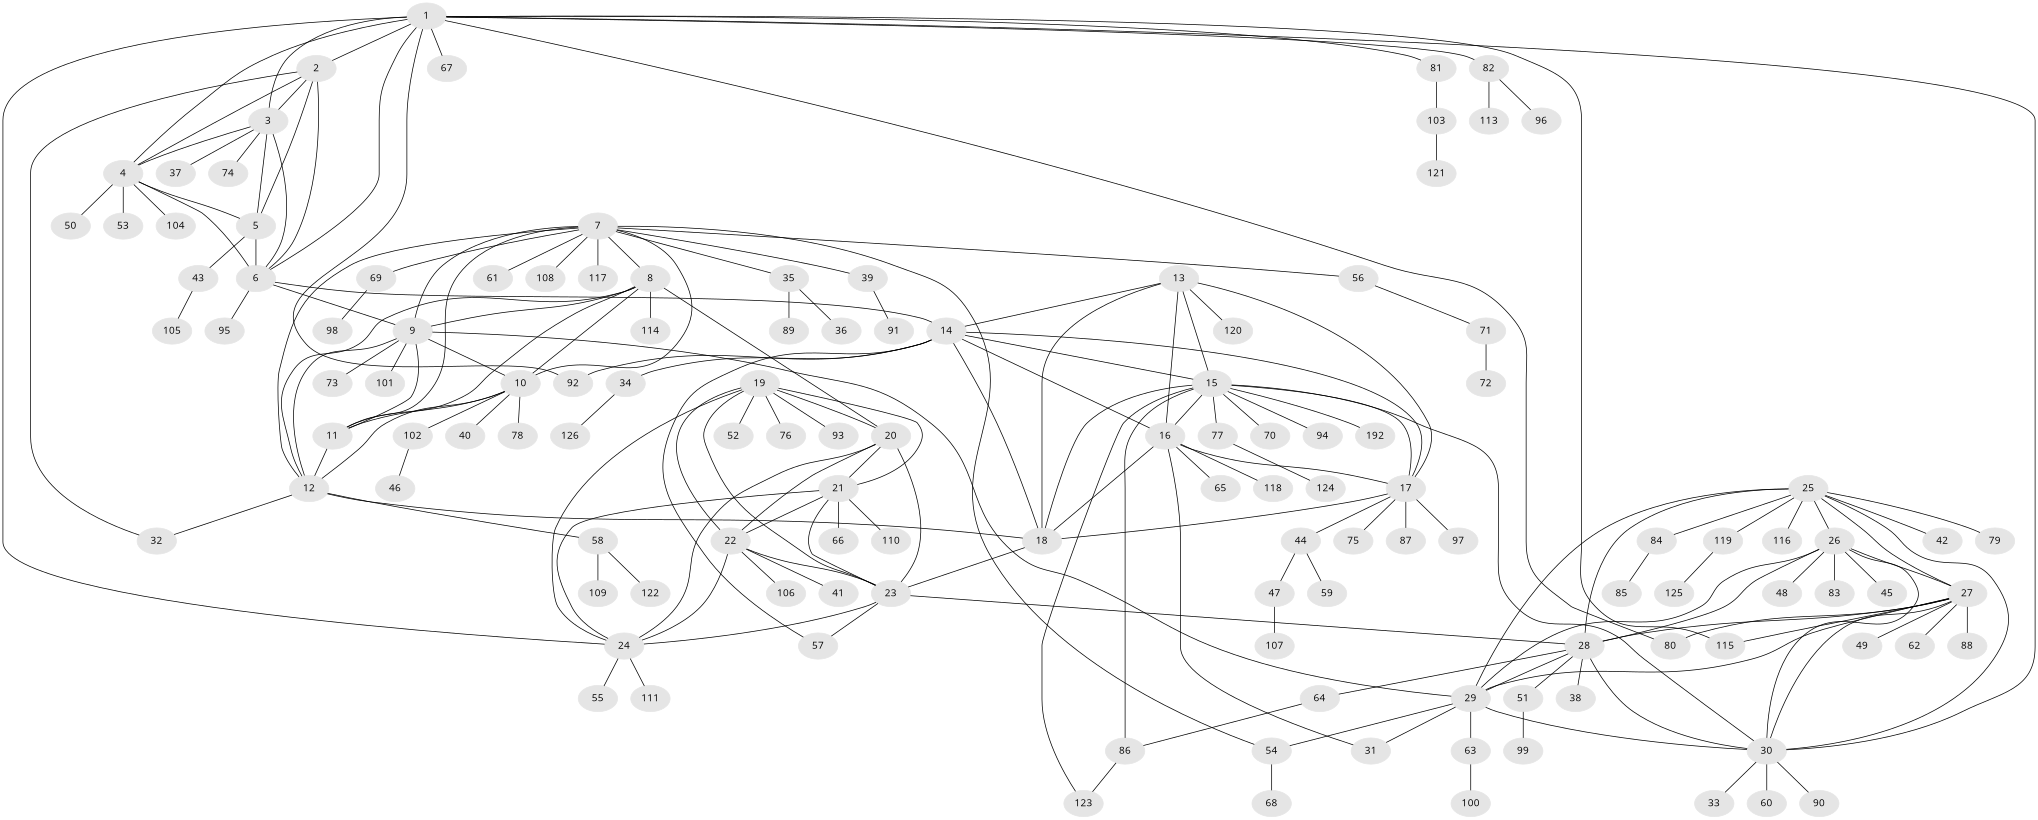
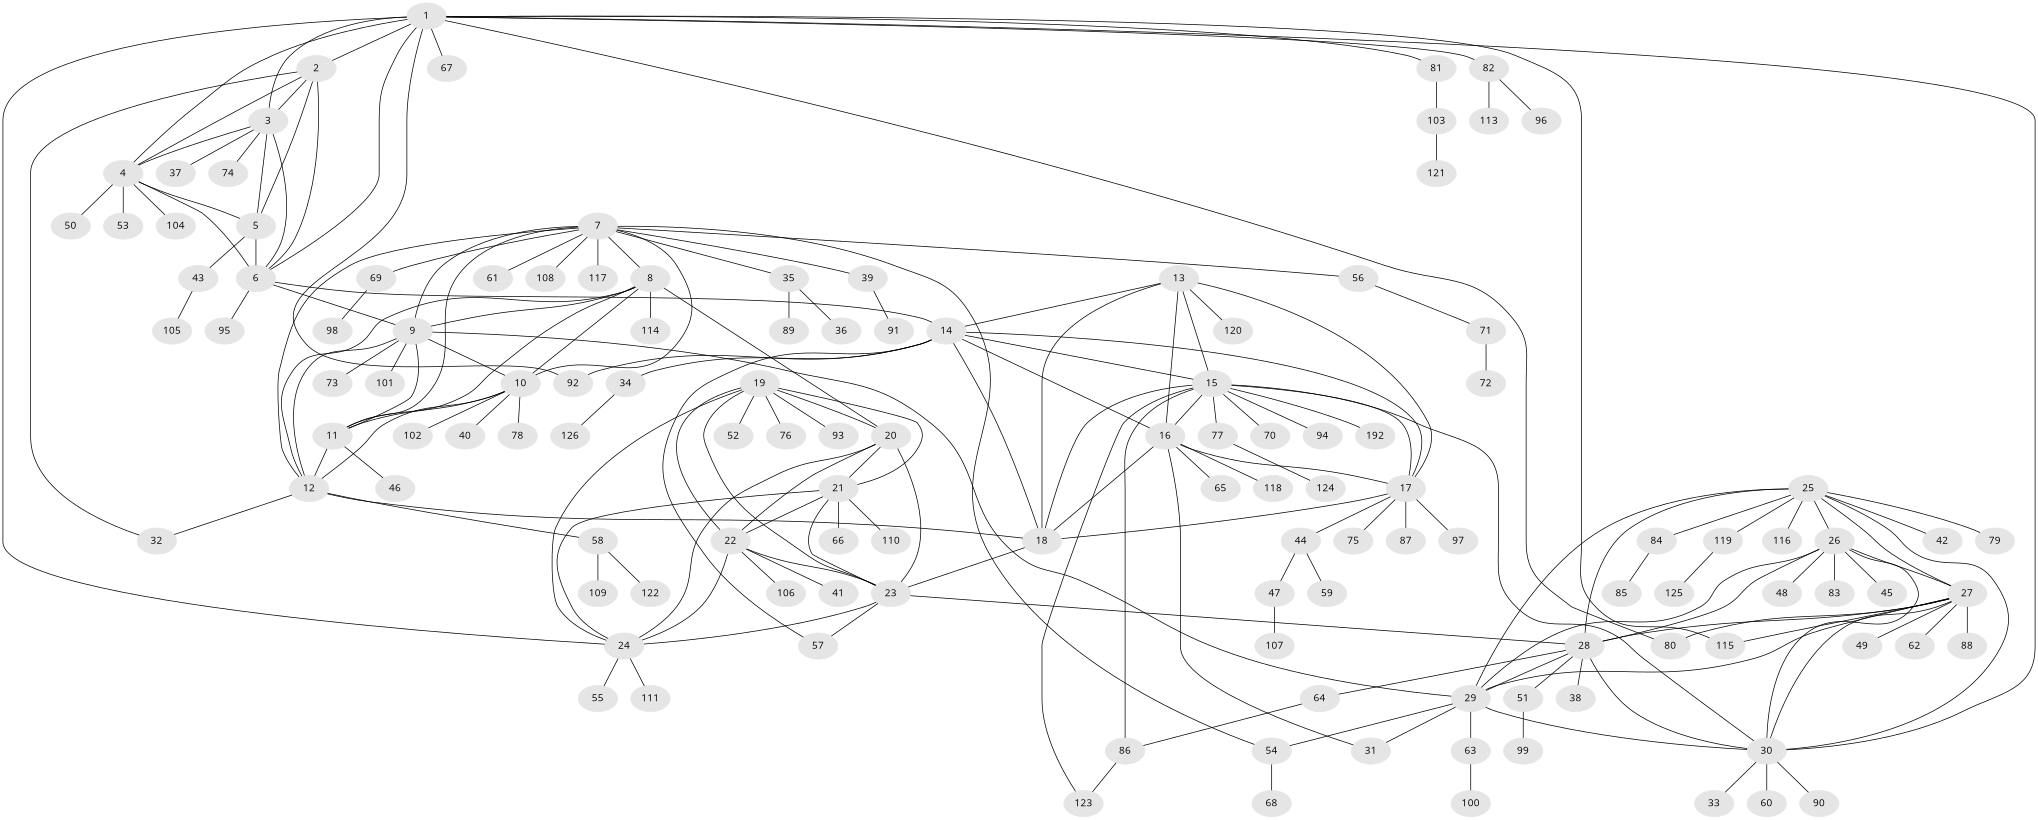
(404, 462) -> (364, 462)
